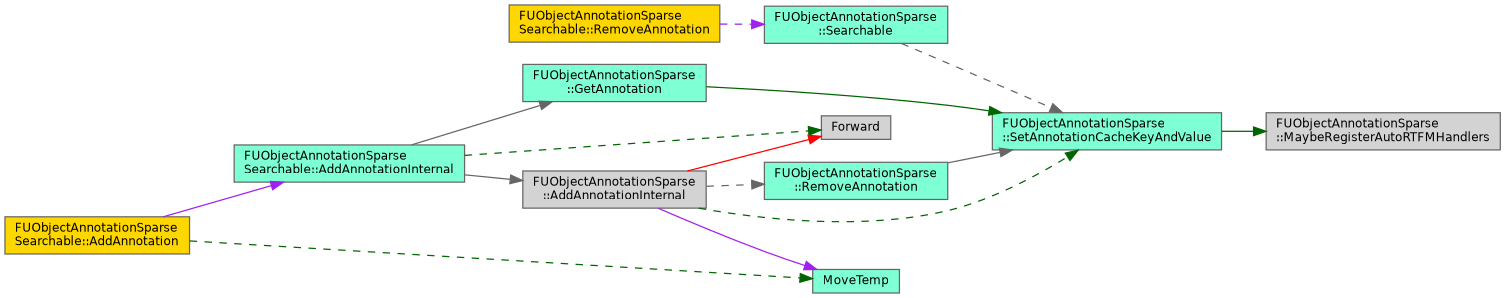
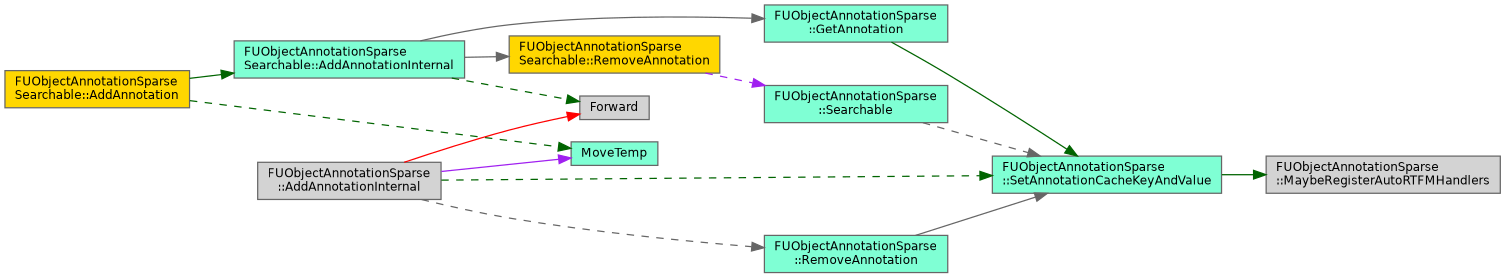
(487, 177) -> (480, 57)
(217, 201) -> (205, 76)
